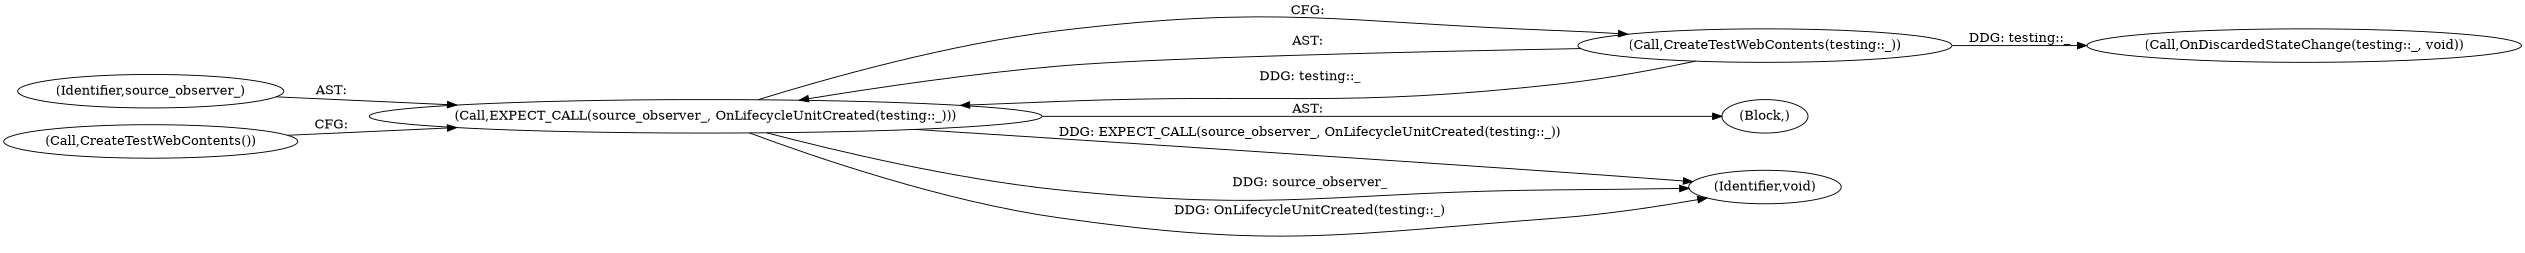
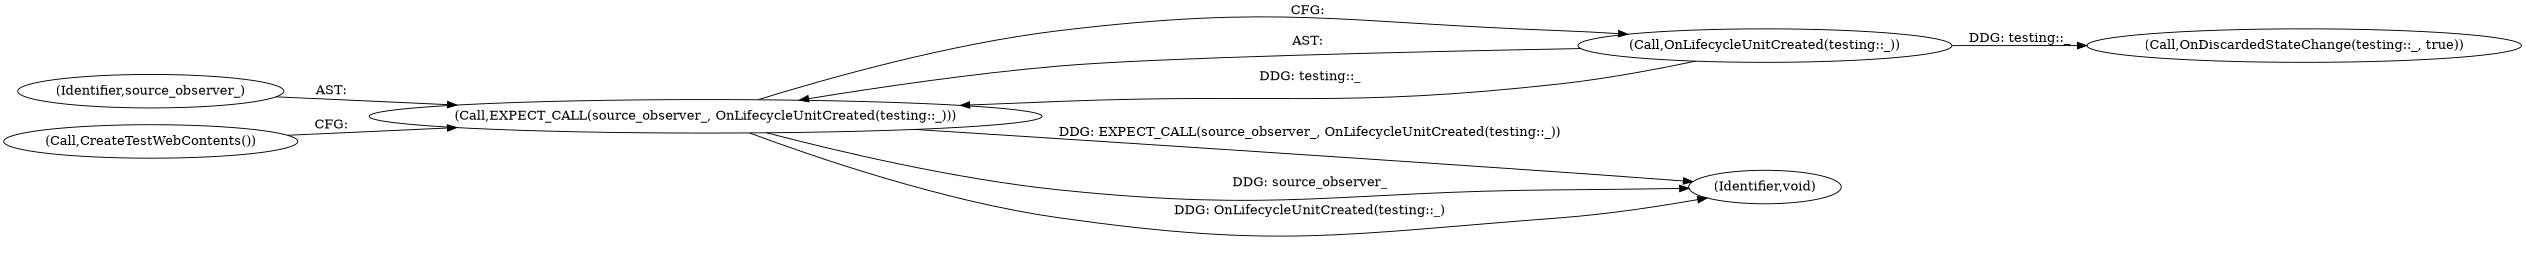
(1765, 46) -> (1765, 46)
(2304, 46) -> (2304, 46)
(1765, 116) -> none
